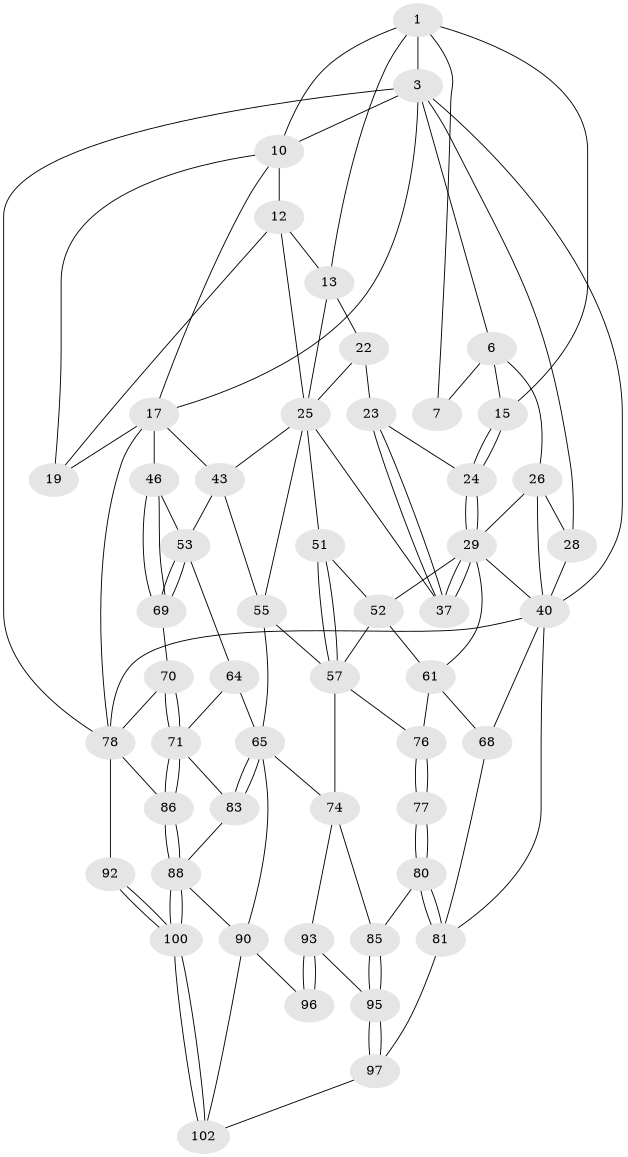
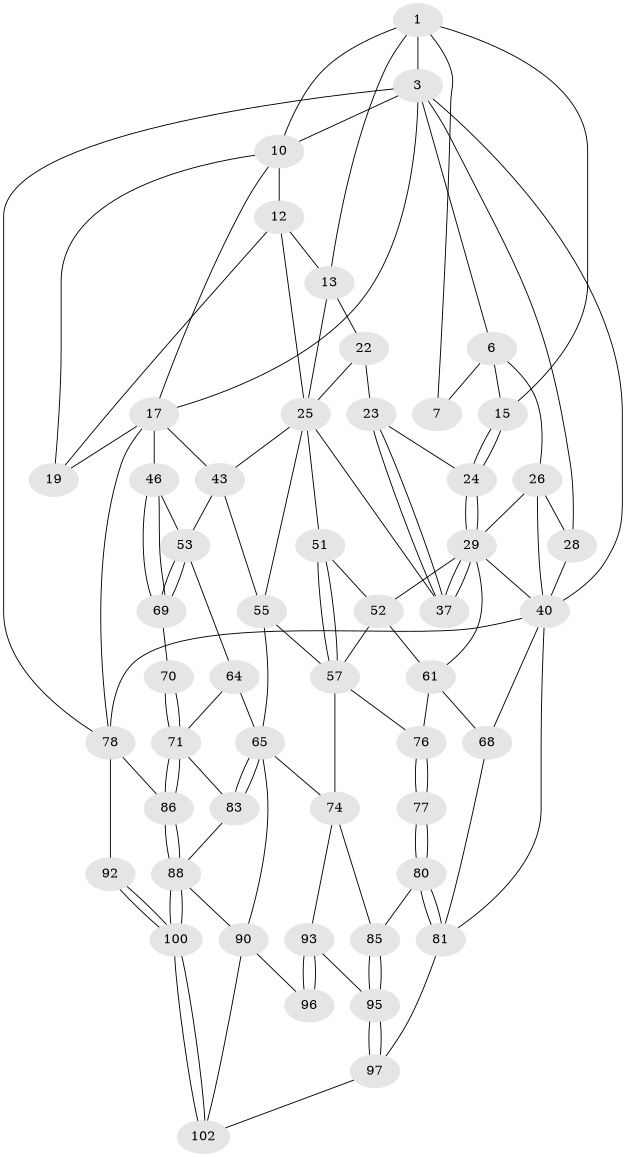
(140, 710) -> none
